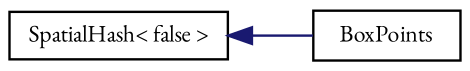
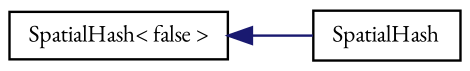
(387, 36) -> (387, 36)
